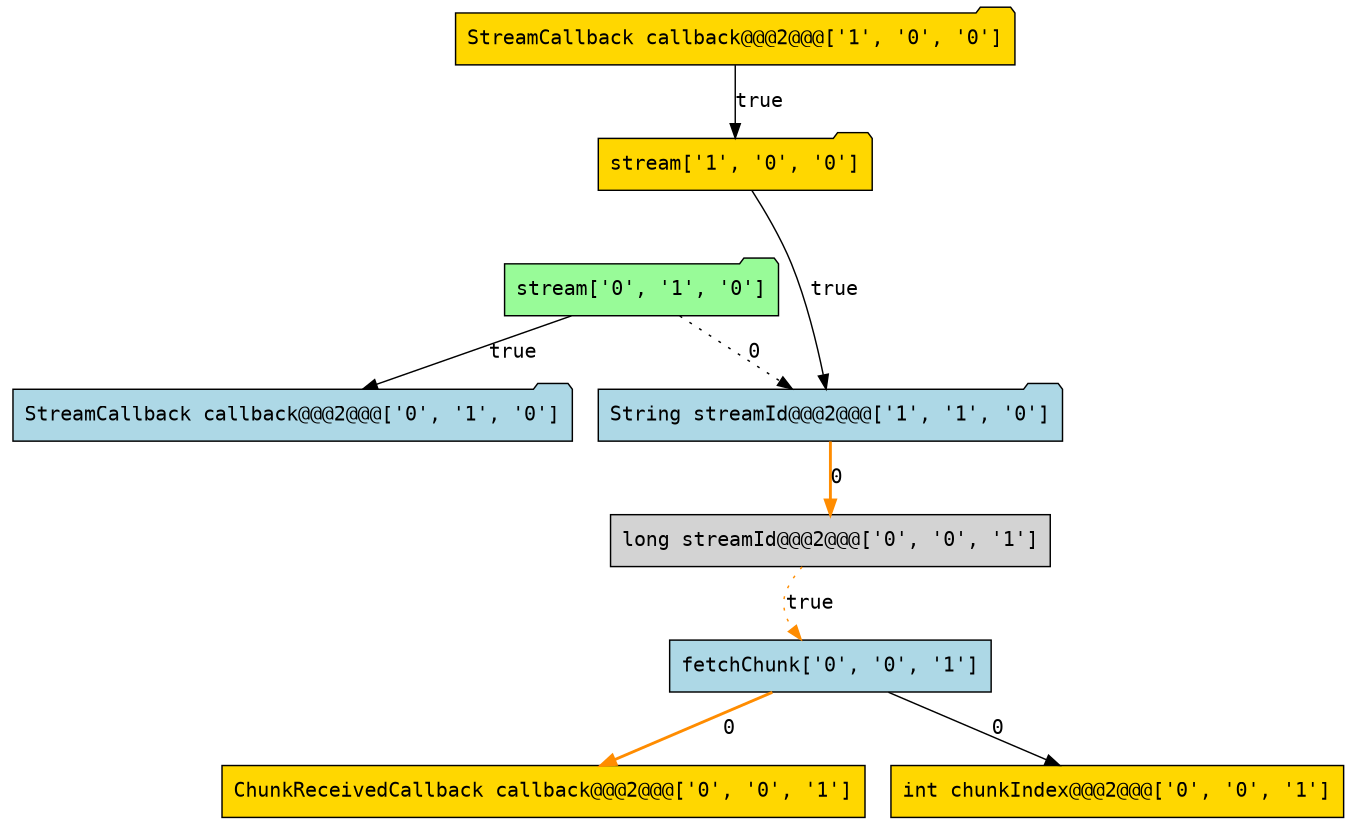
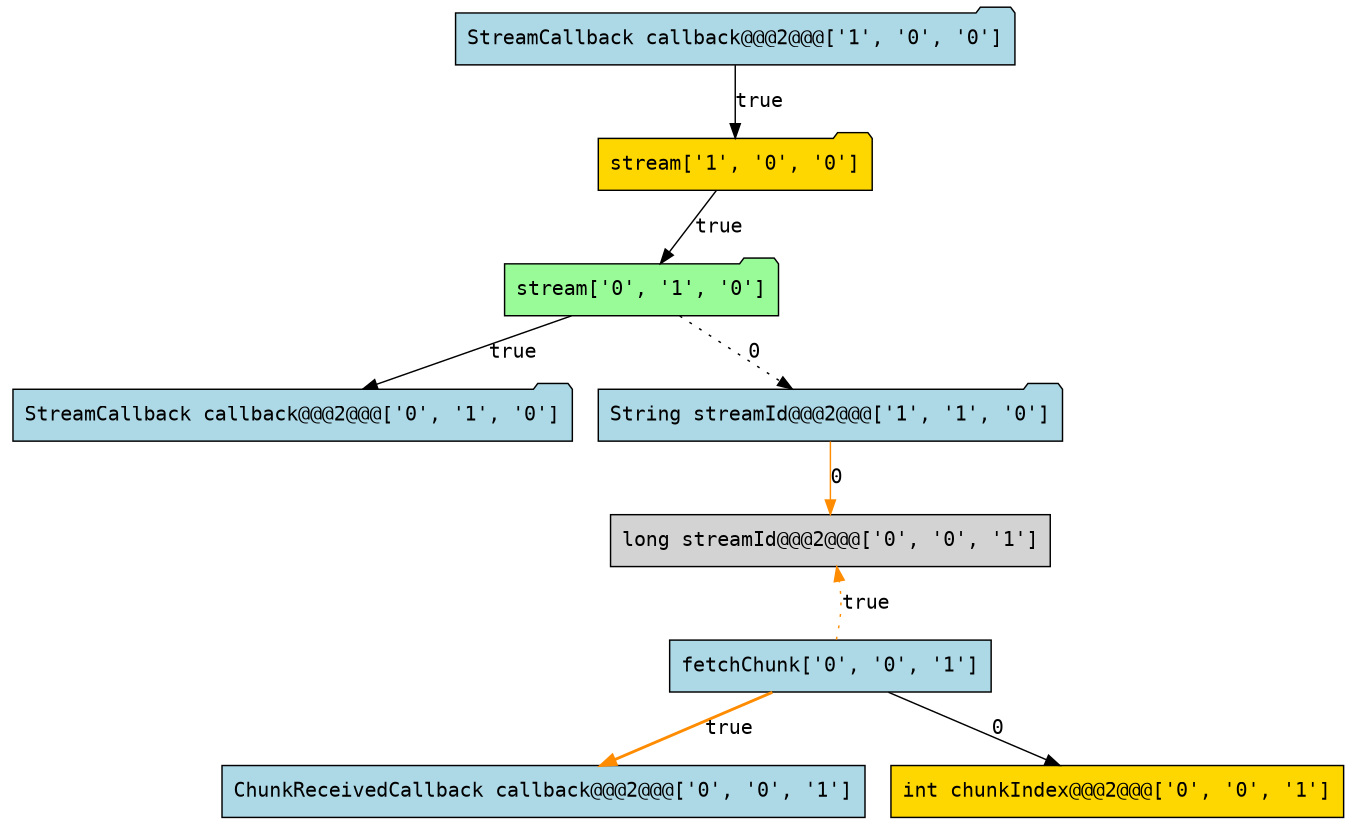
(735, 39) -> (735, 39)
(797, 279) -> (693, 221)
(830, 471) -> (830, 471)
(785, 596) -> (841, 610)
(729, 729) -> (729, 729)
(544, 791) -> (544, 791)
